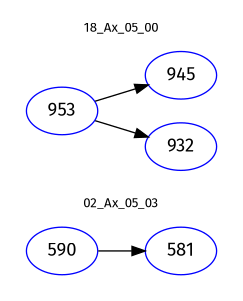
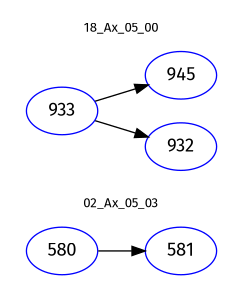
(62, 111) -> (62, 111)
(62, 251) -> (62, 251)
